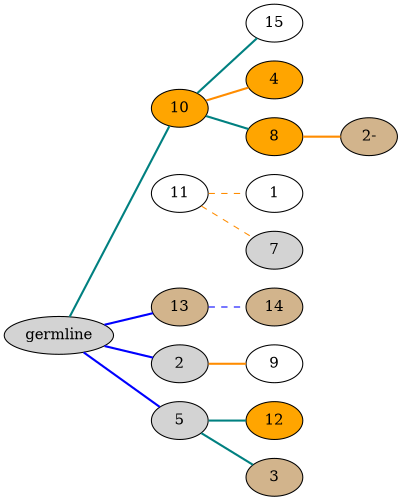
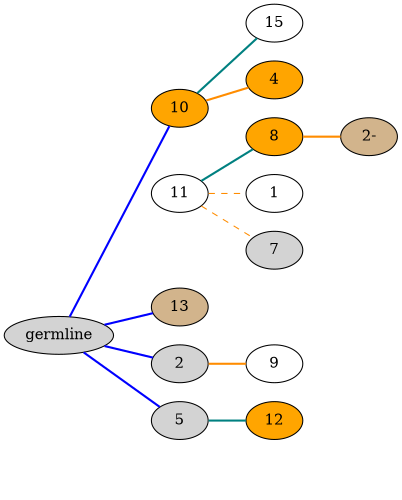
(227, 123) -> (227, 165)
(120, 221) -> (120, 221)
(274, 307) -> none
(274, 477) -> none
